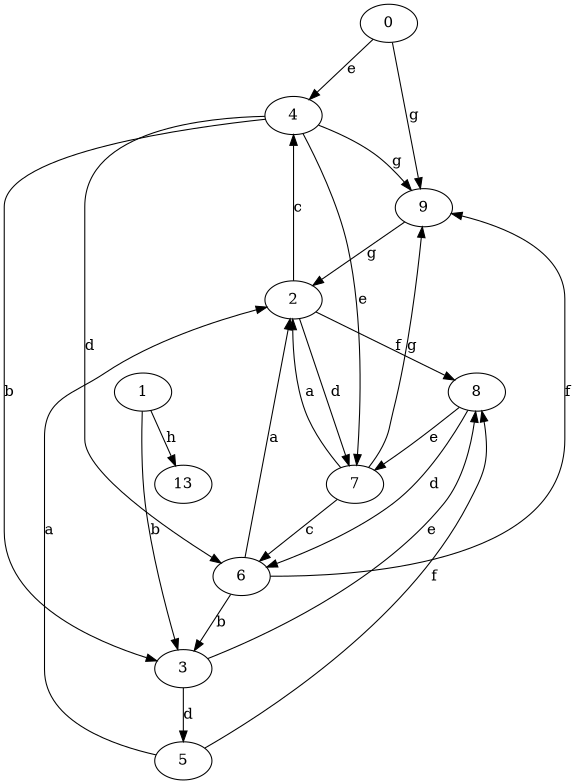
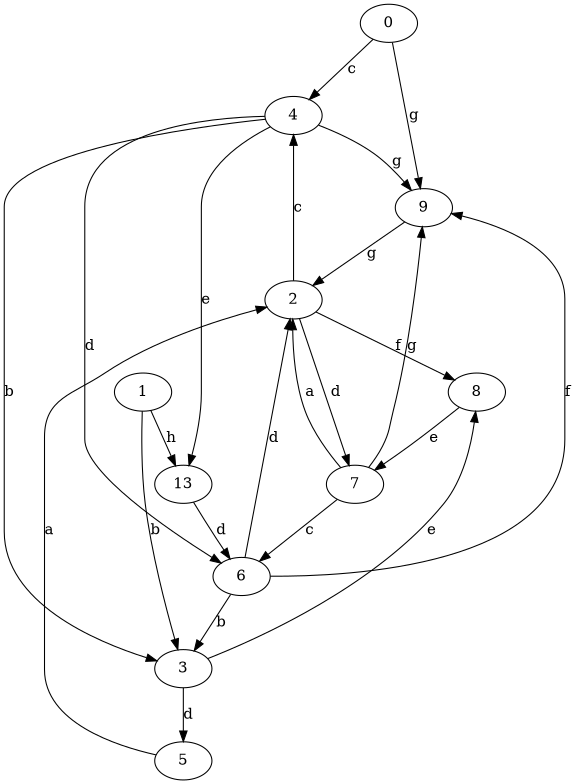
(352, 69) -> (352, 69)
(355, 290) -> (201, 276)
(274, 438) -> (274, 438)
(389, 507) -> (208, 526)
(384, 613) -> none
